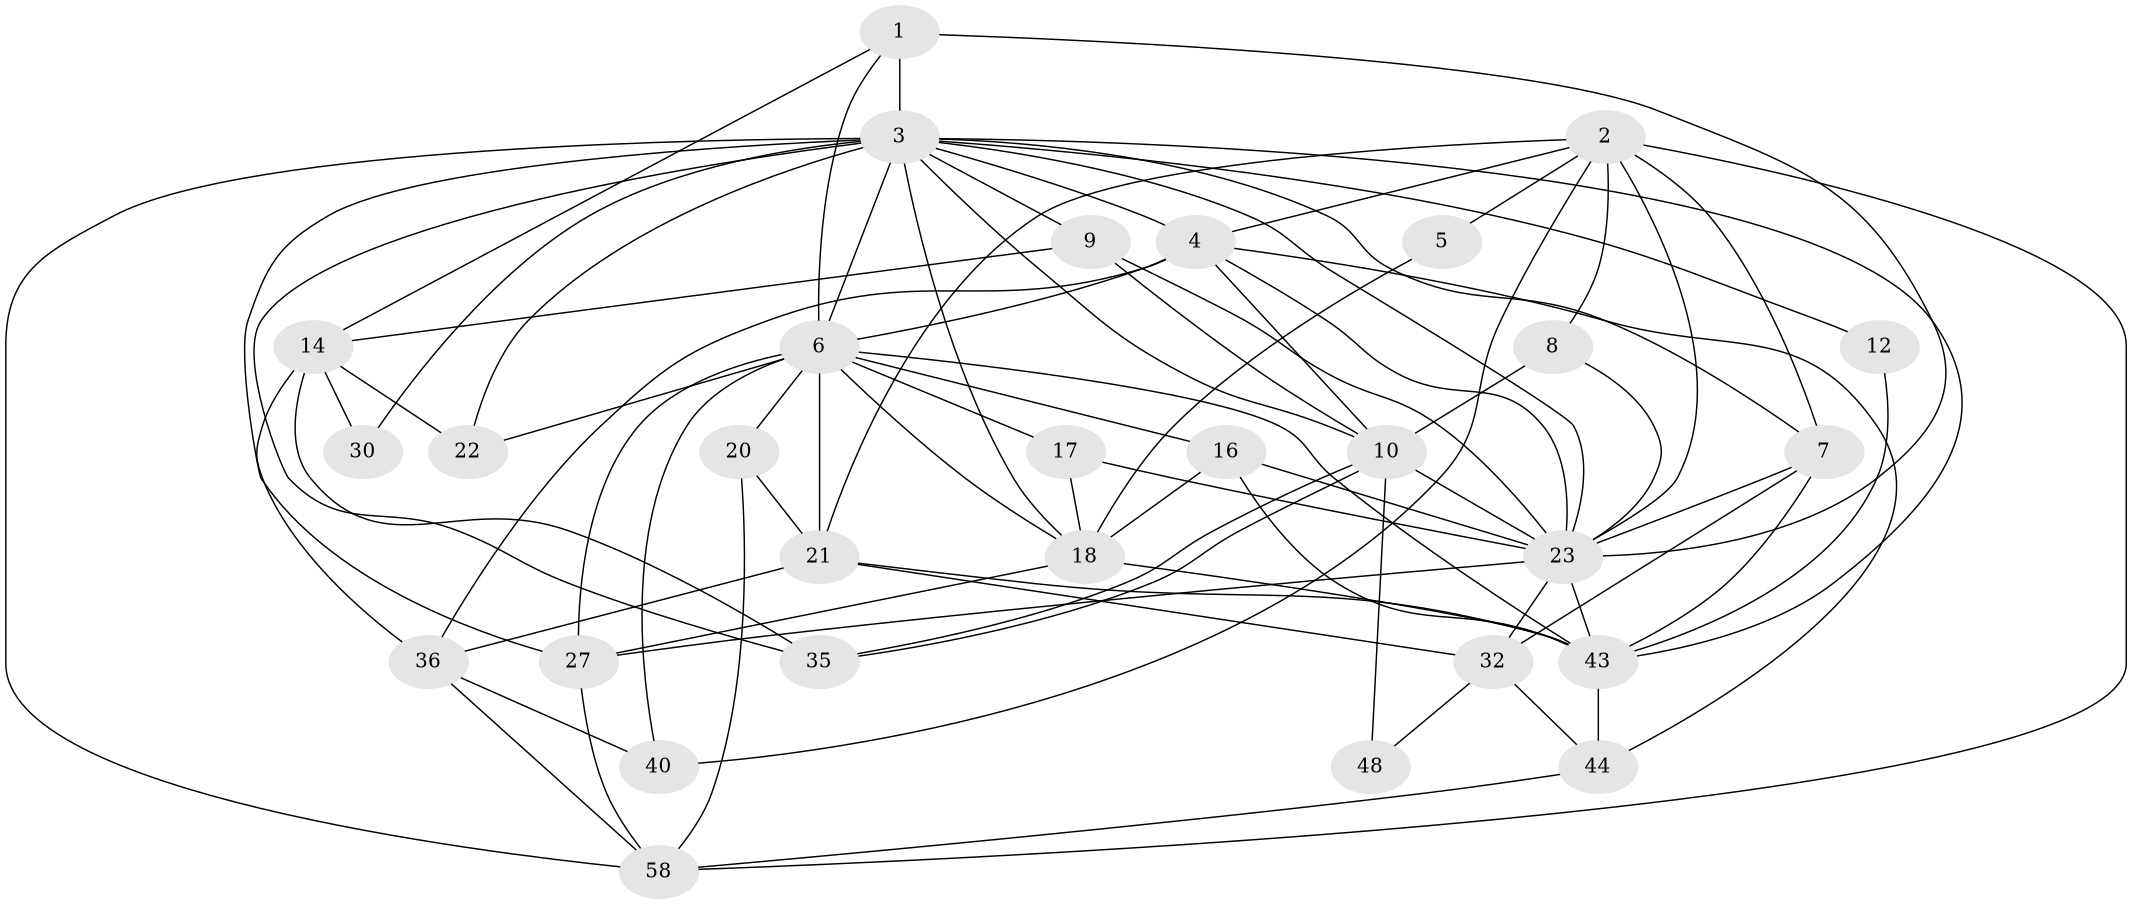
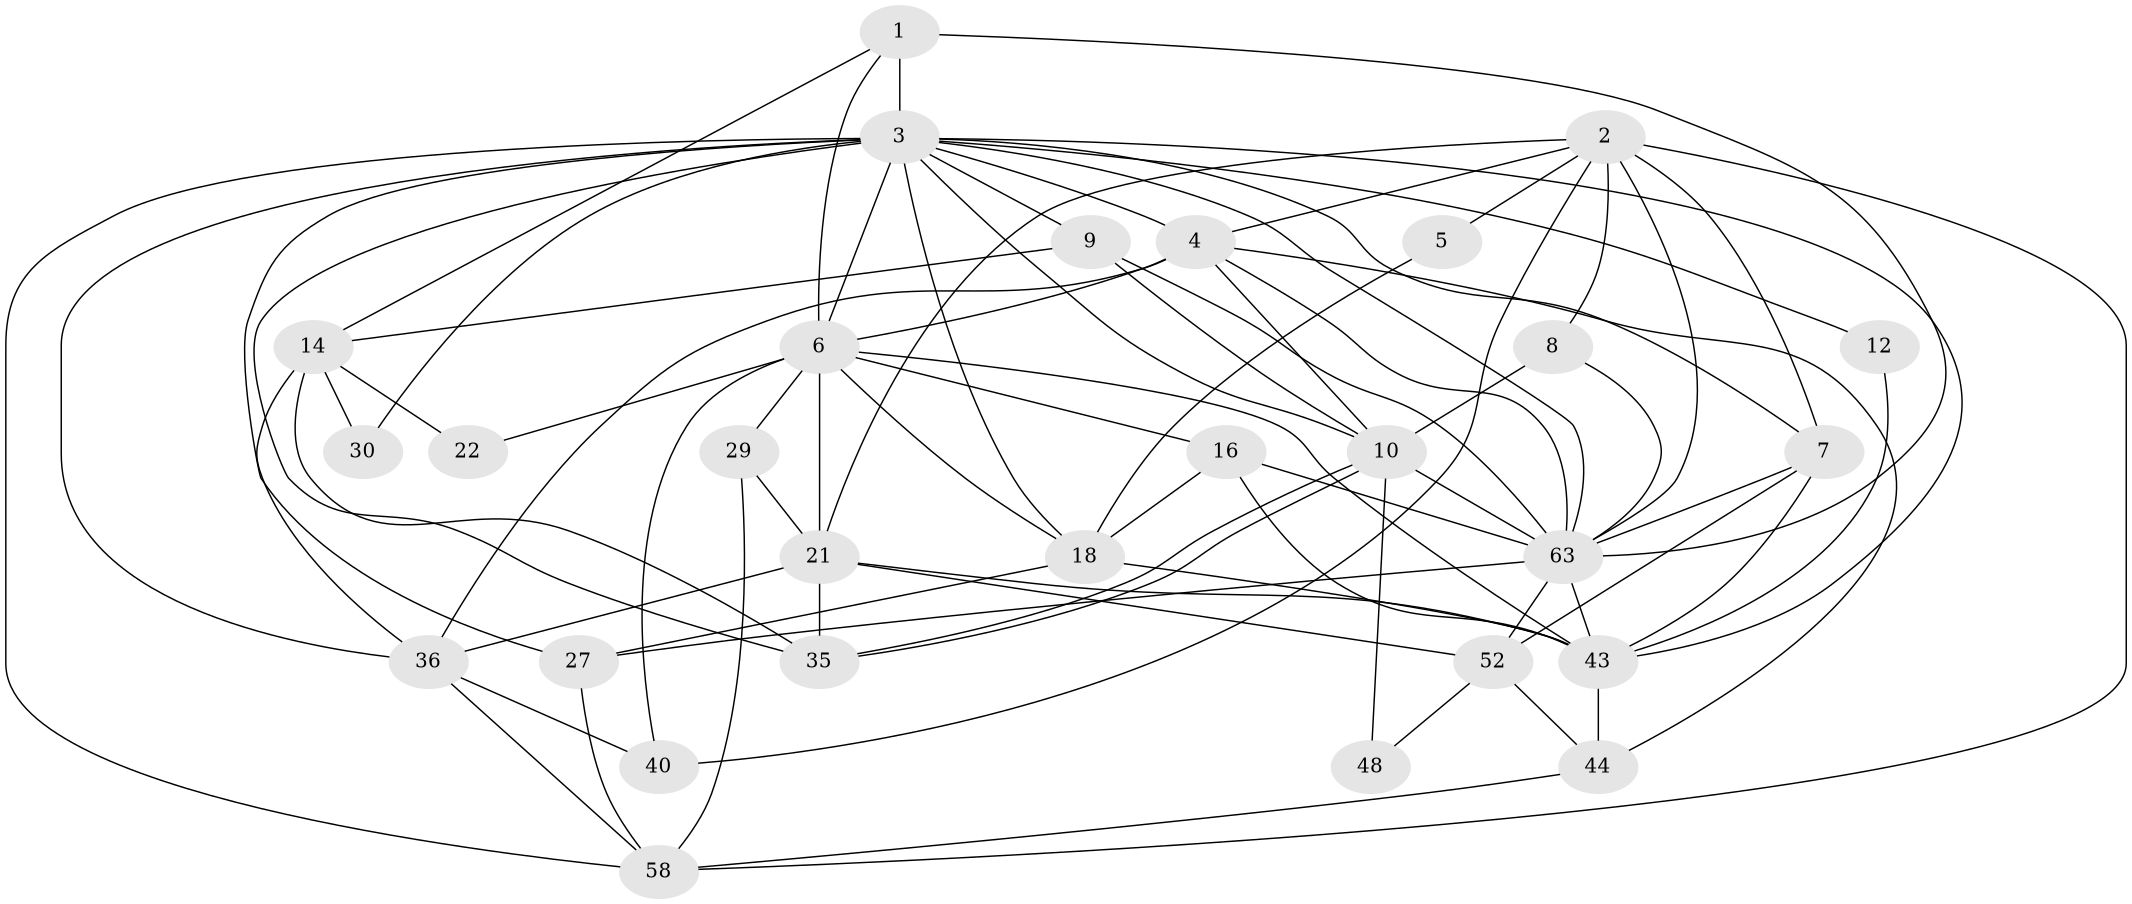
(632, 242) -> (178, 239)
(621, 450) -> none
(739, 452) -> (739, 452)
(1066, 452) -> none
(1563, 557) -> (1563, 557)
none -> (820, 602)
(1493, 662) -> (1493, 662)
